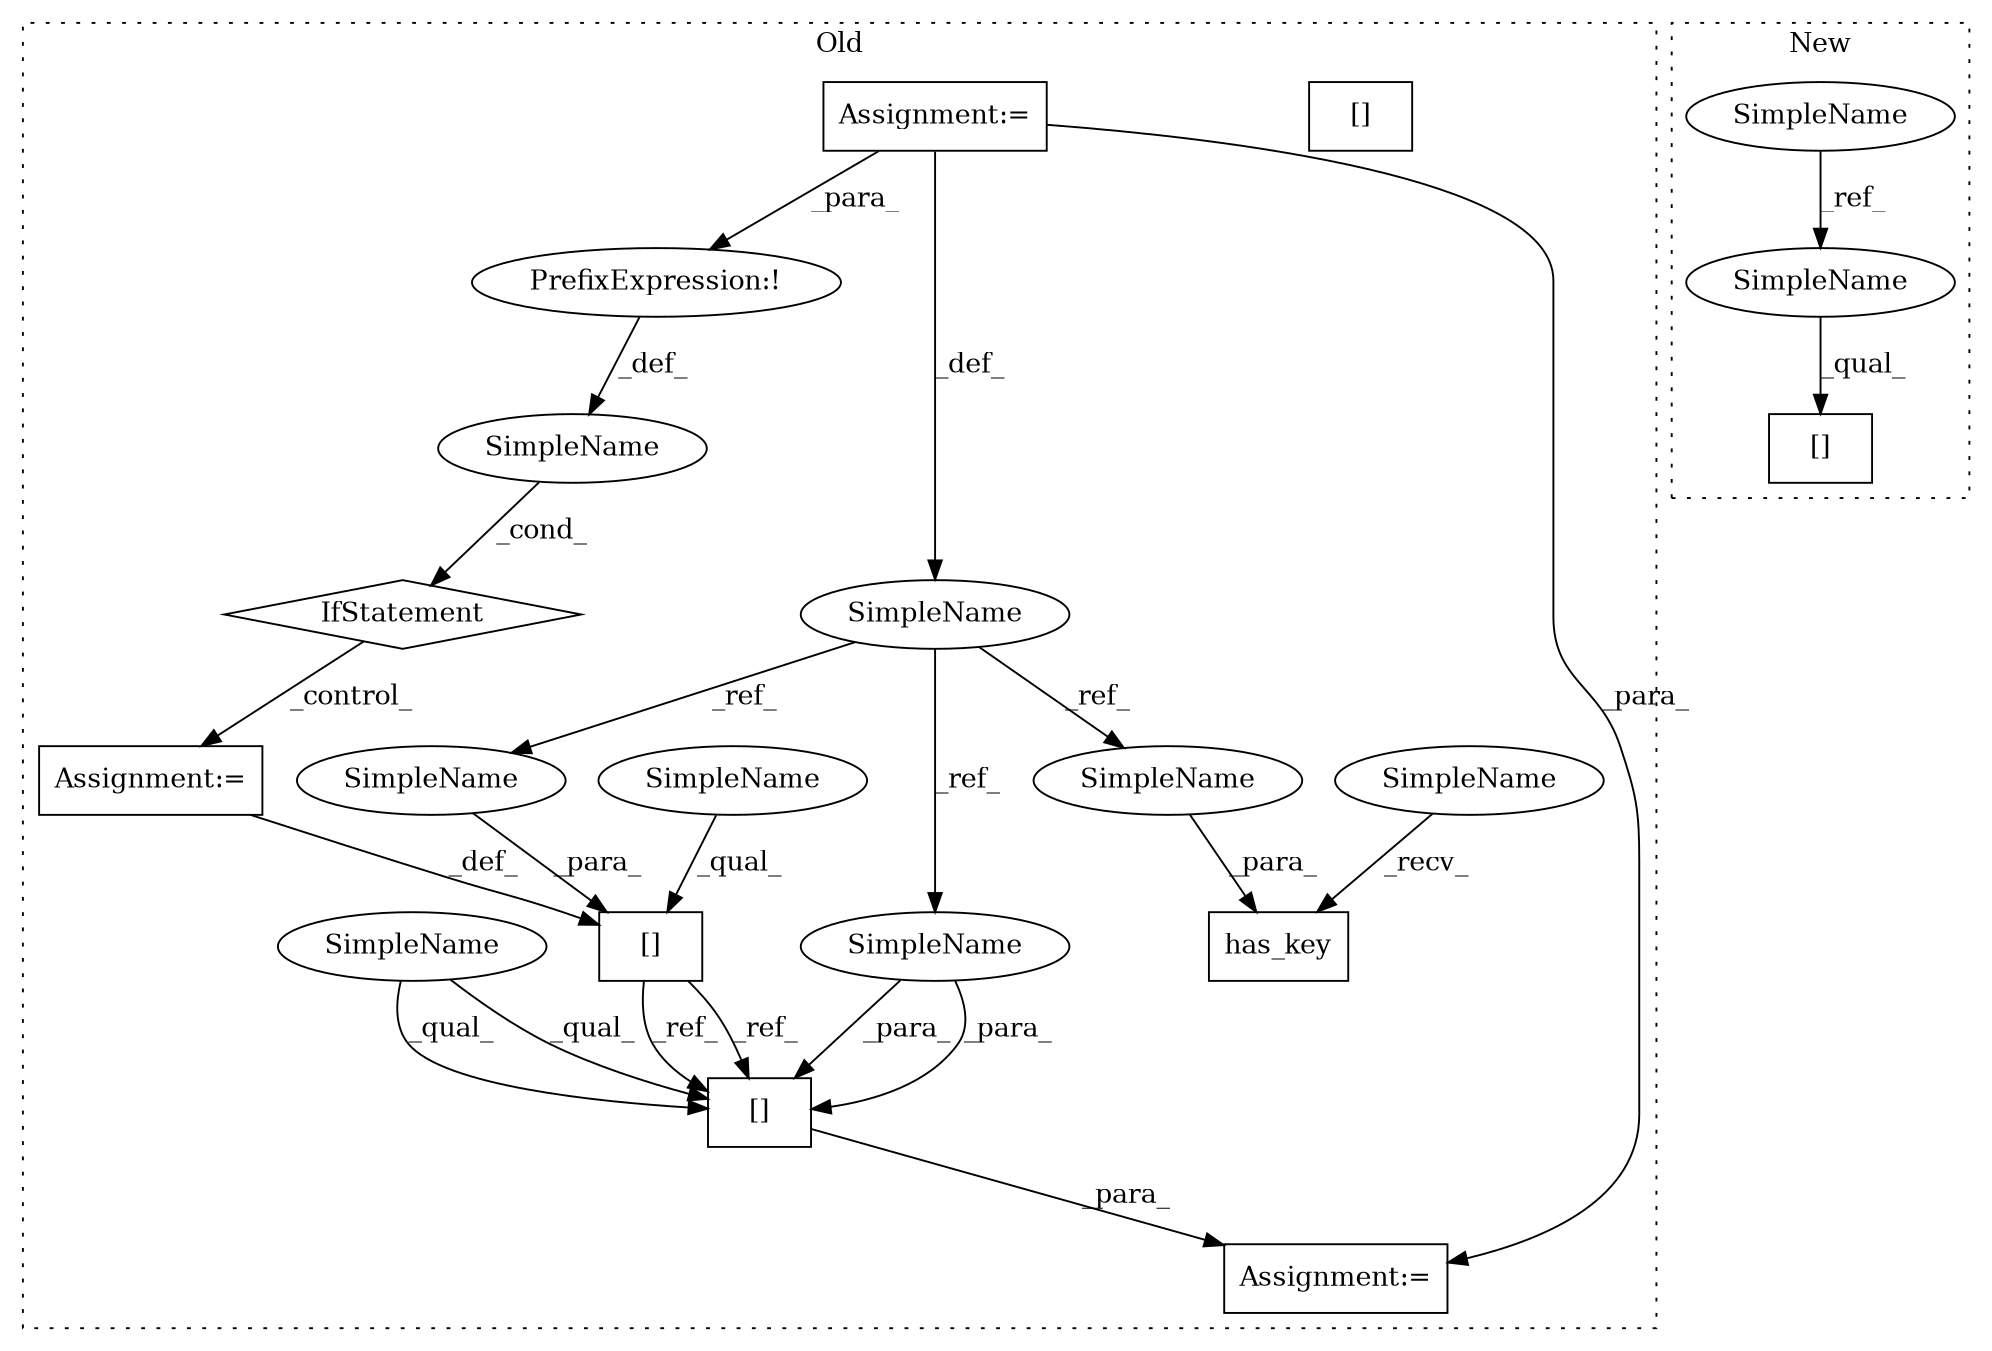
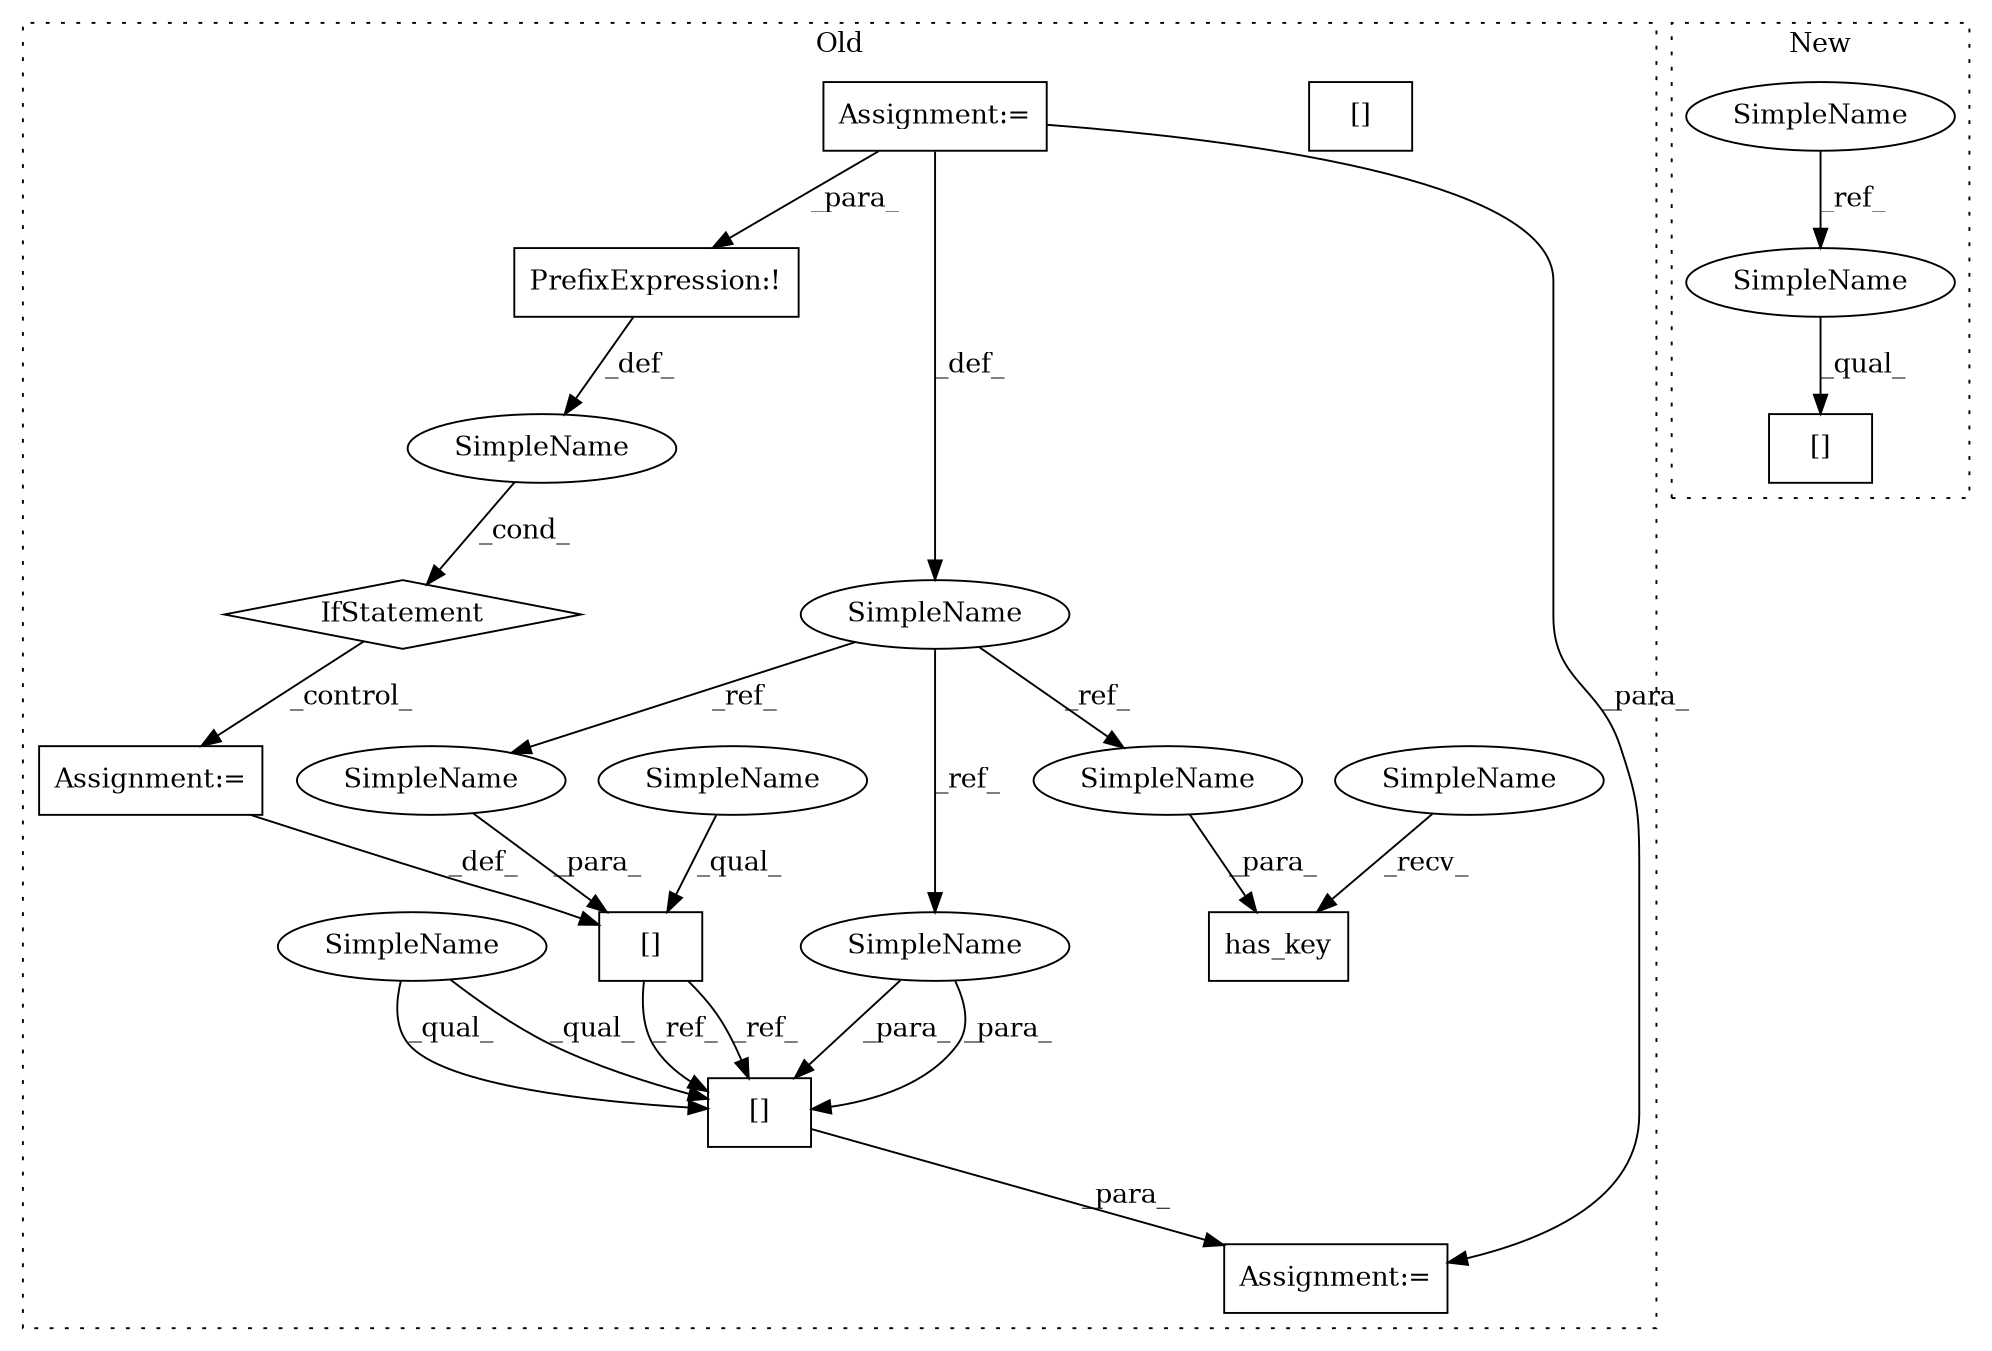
(656, 282) -> (656, 282)
